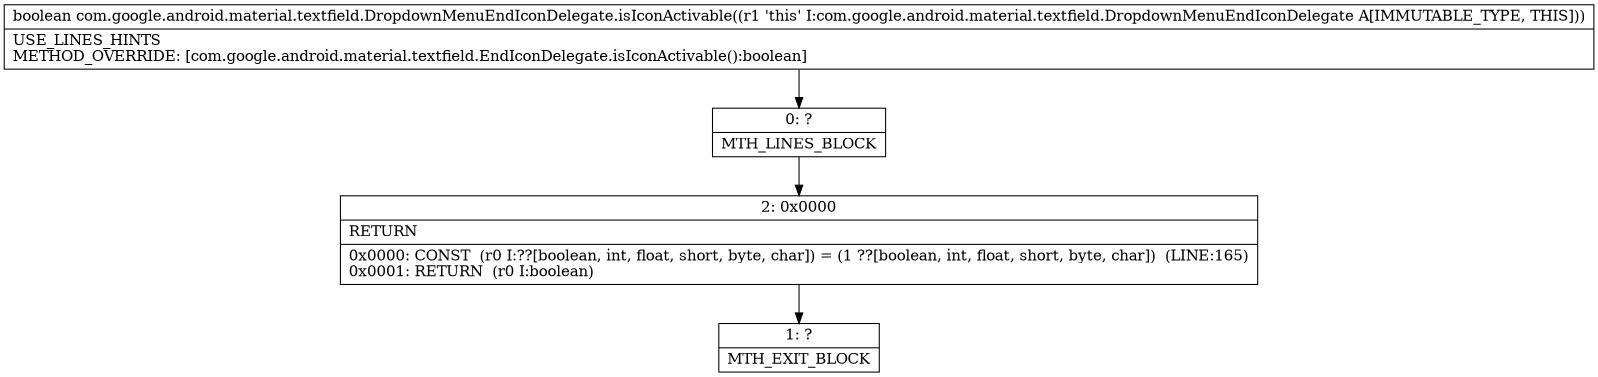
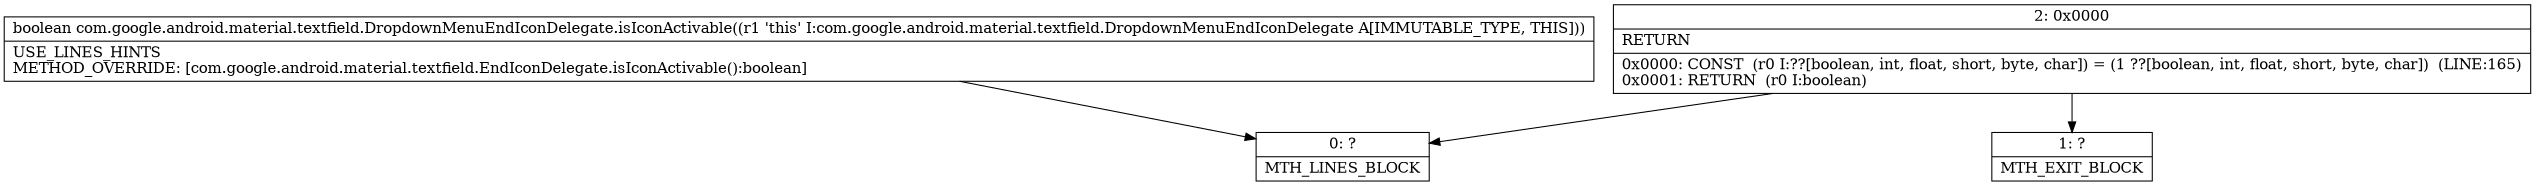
(799, 171) -> (1606, 118)
